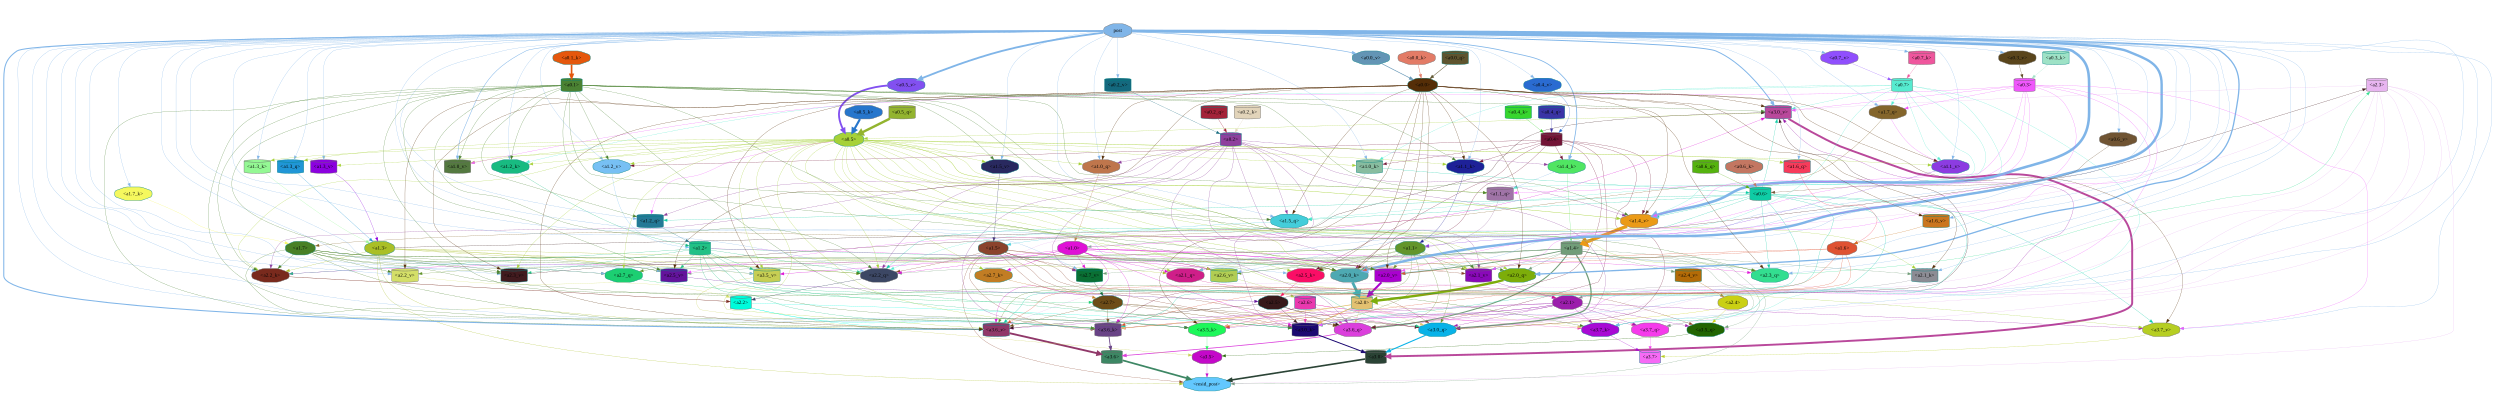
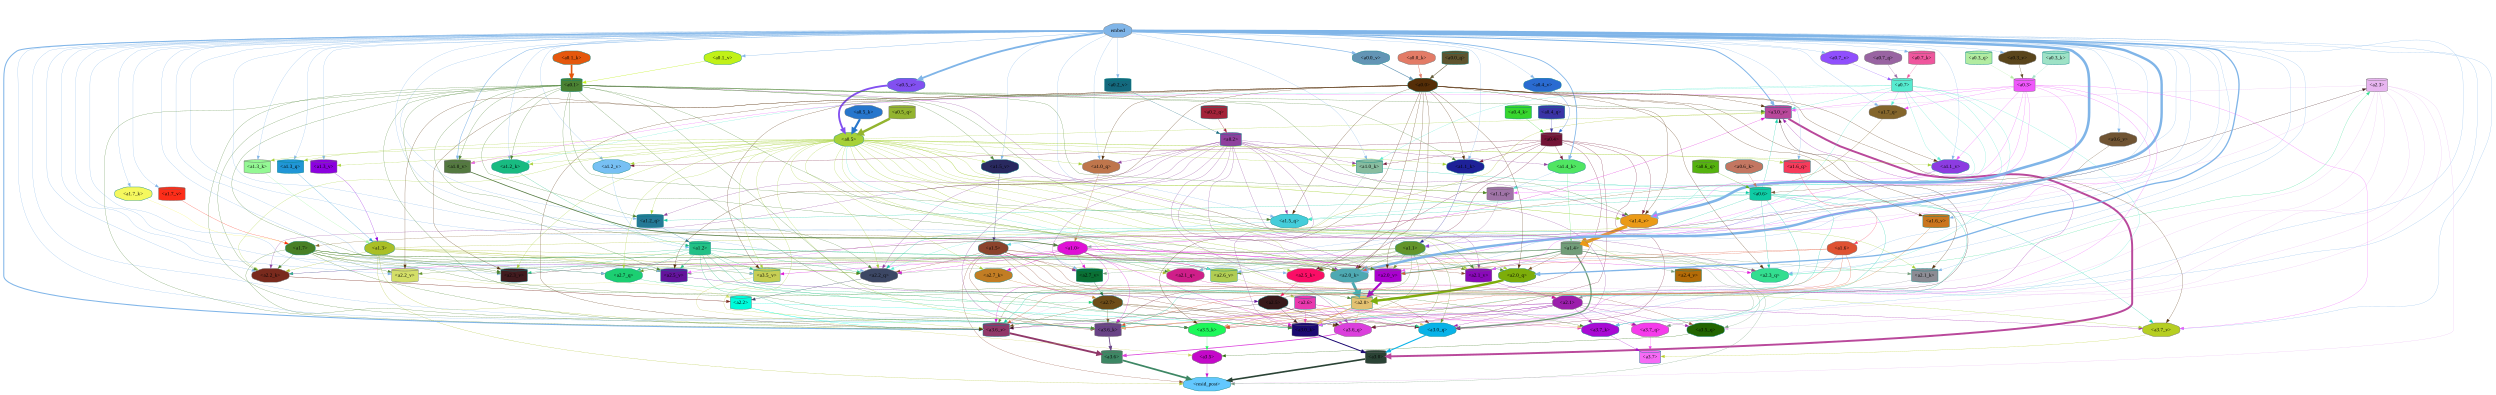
(1118, 31) -> (1118, 31)
none -> (723, 58)
none -> (1883, 58)
none -> (1979, 58)
(1247, 112) -> none
(591, 124) -> (869, 284)
(1316, 126) -> (1312, 126)
(1909, 144) -> (1989, 124)
none -> (1297, 152)
(734, 160) -> (734, 160)
(1043, 165) -> (1043, 165)
none -> (172, 194)
(1707, 206) -> none
none -> (1984, 206)
(1014, 221) -> (1014, 221)
(1890, 235) -> (1589, 294)
none -> (758, 237)
(847, 238) -> (1365, 207)
none -> (1266, 243)
(959, 255) -> (959, 255)
none -> (665, 261)
(1546, 261) -> (1546, 261)
(1134, 265) -> (1134, 265)
(1733, 303) -> none
(1478, 308) -> none
